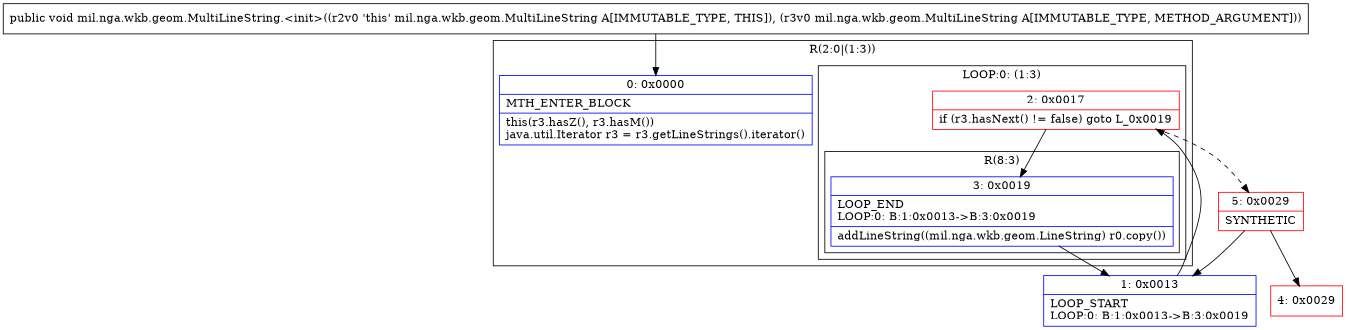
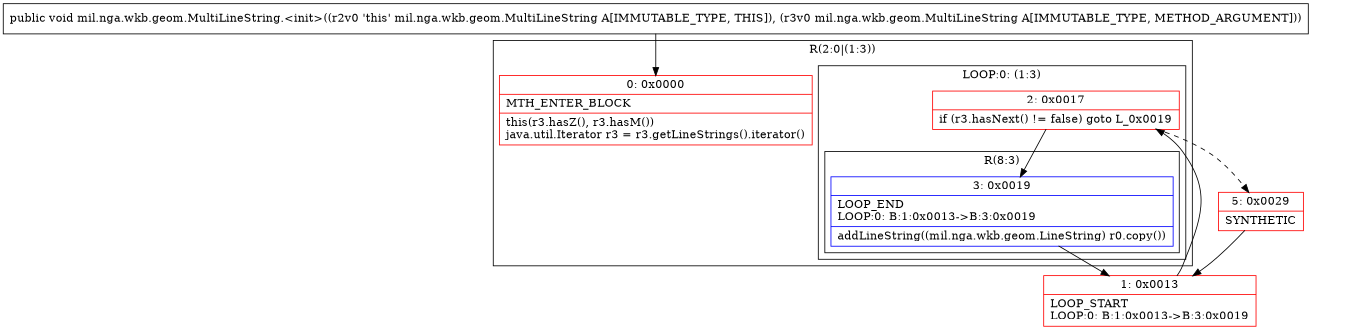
(656, 110) -> (656, 110)
(1150, 301) -> (1150, 301)
(1307, 301) -> none
